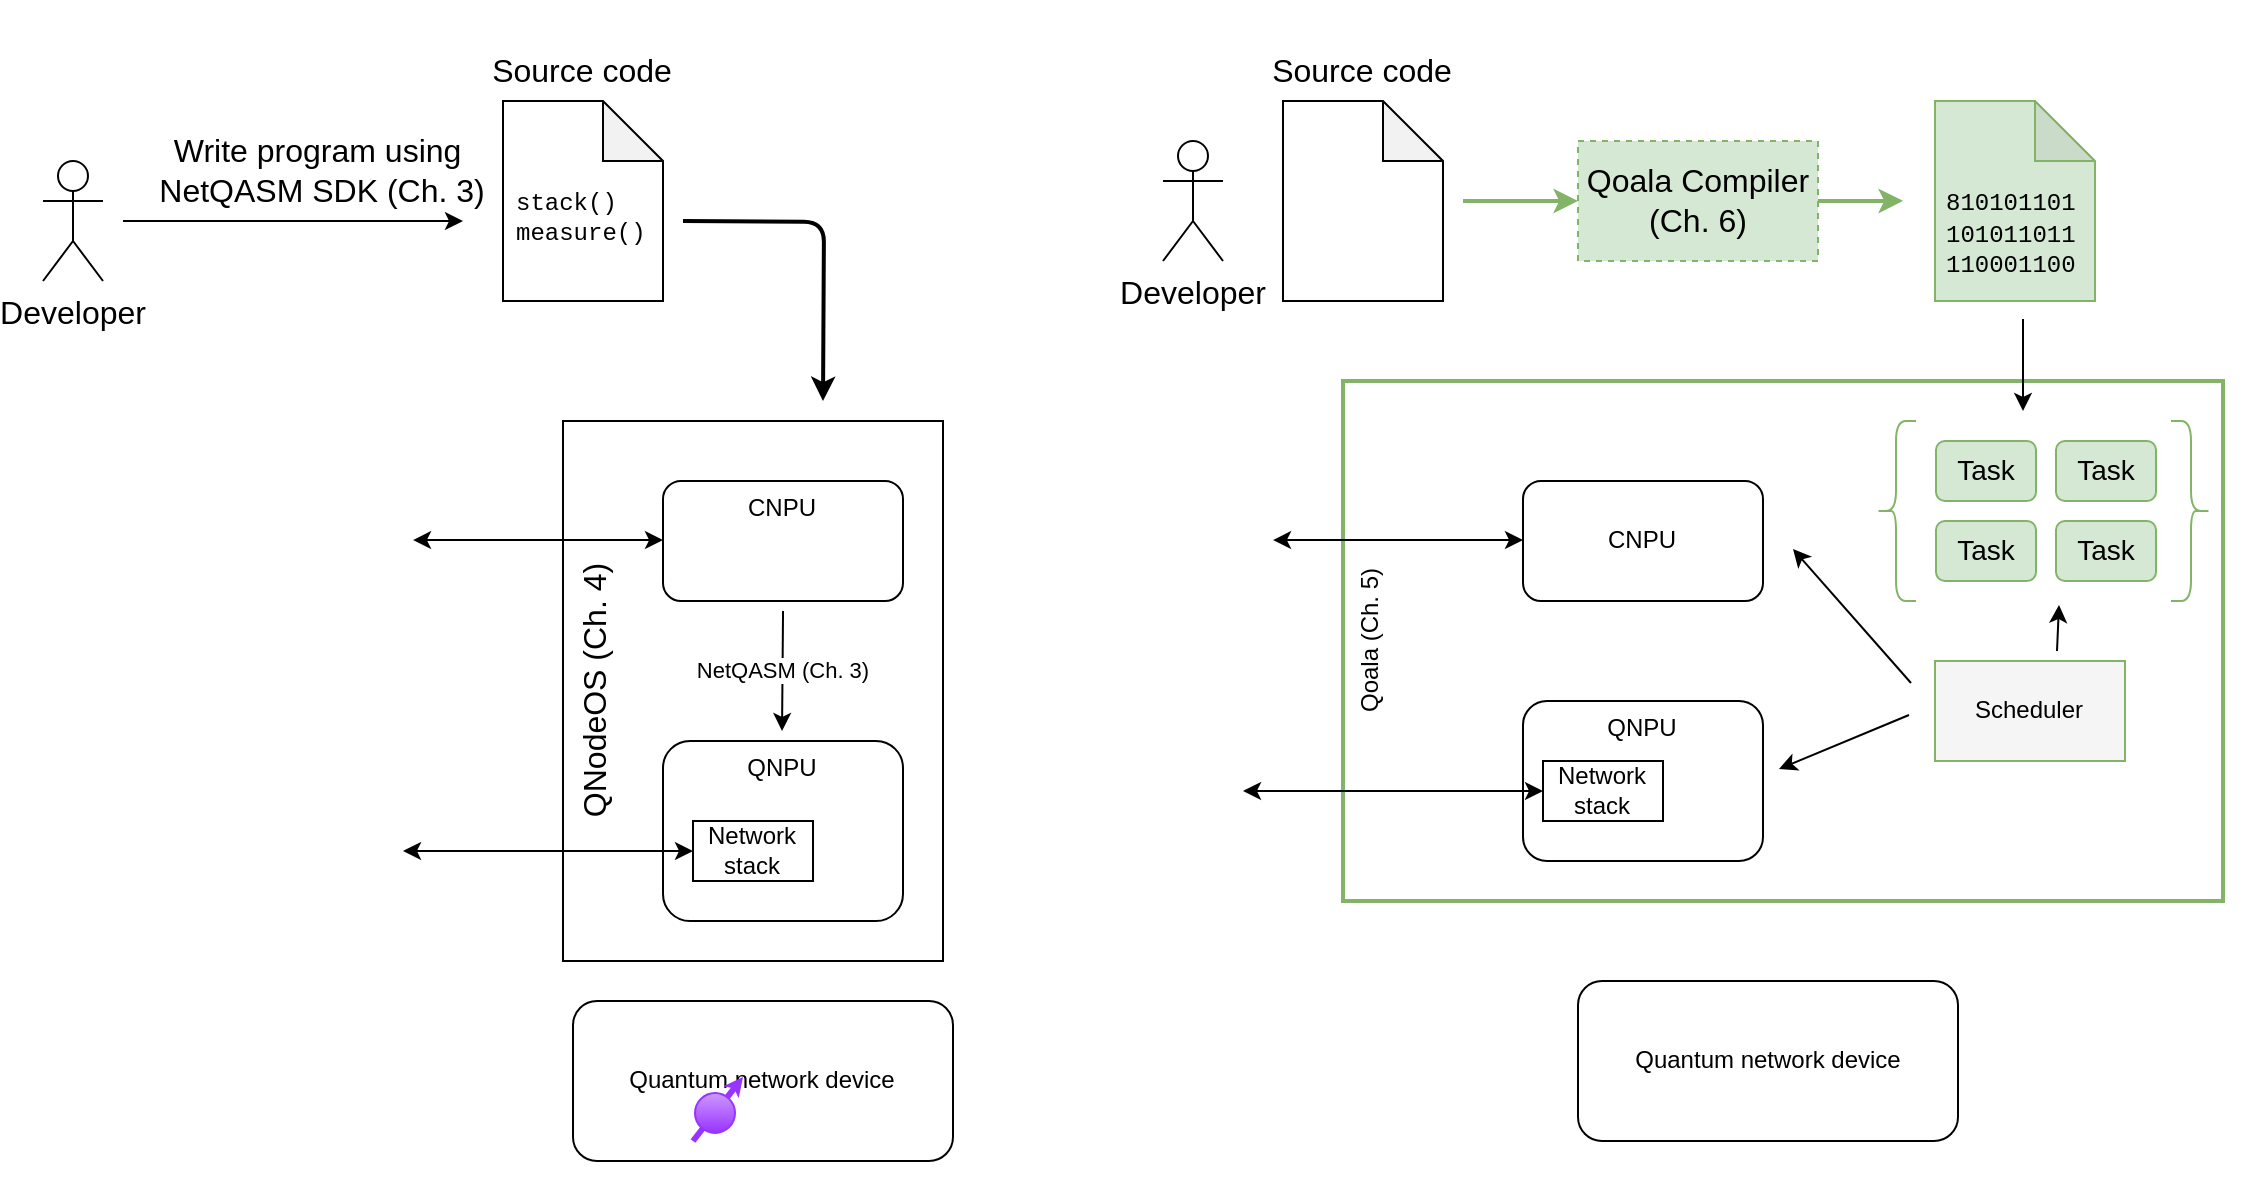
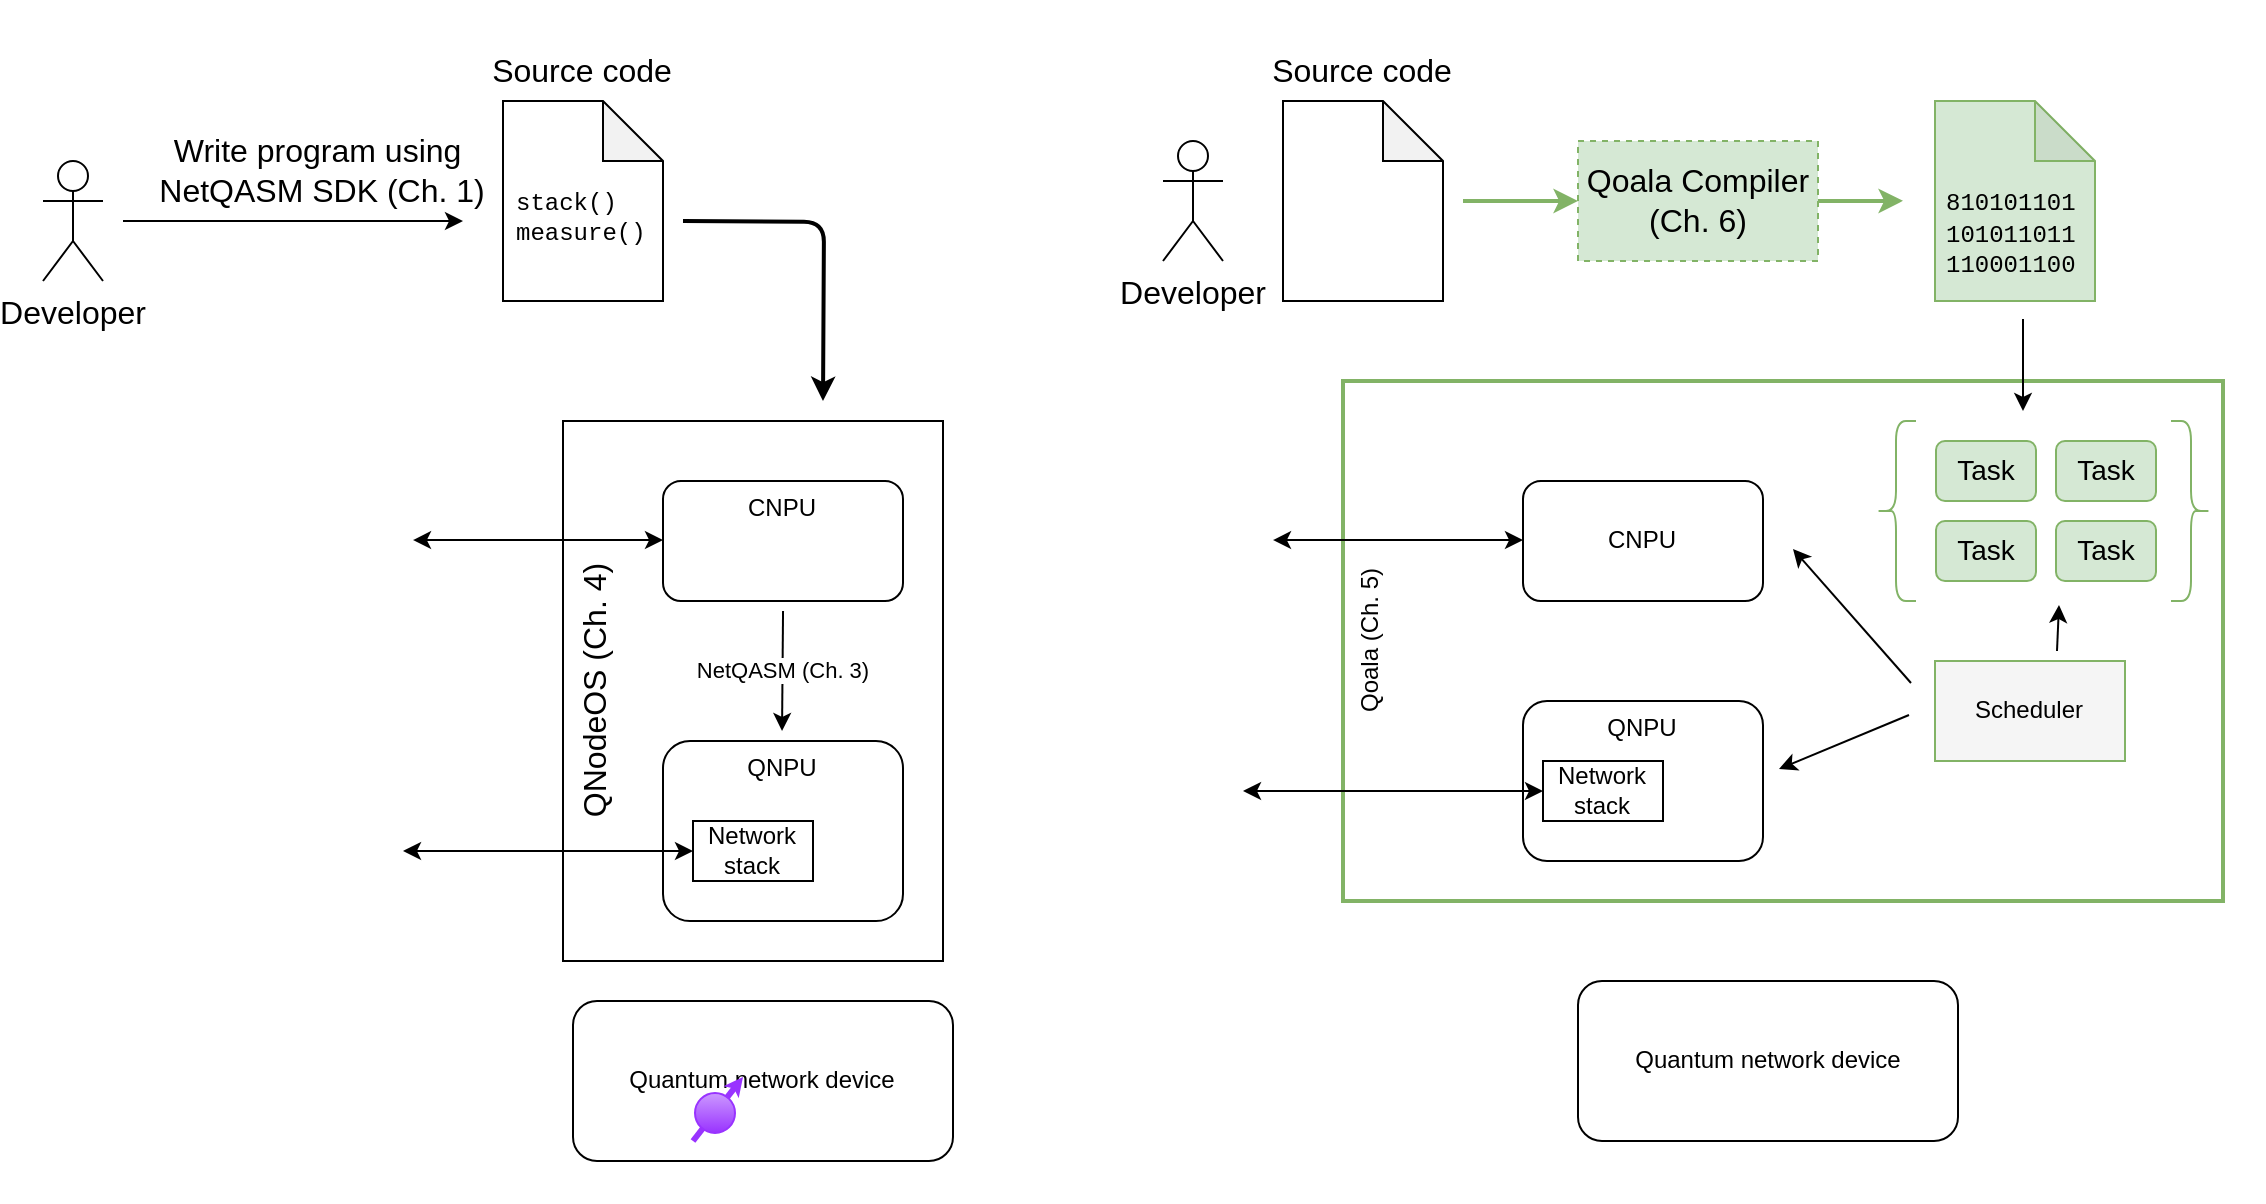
(323, 171) -> (323, 171)
